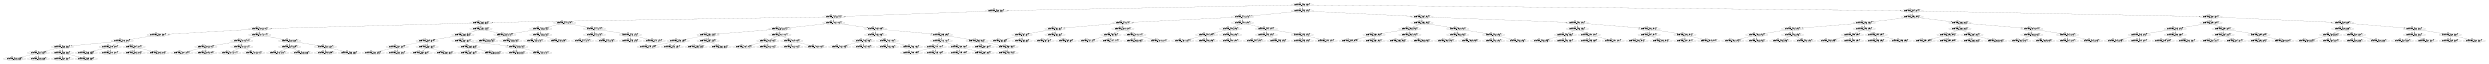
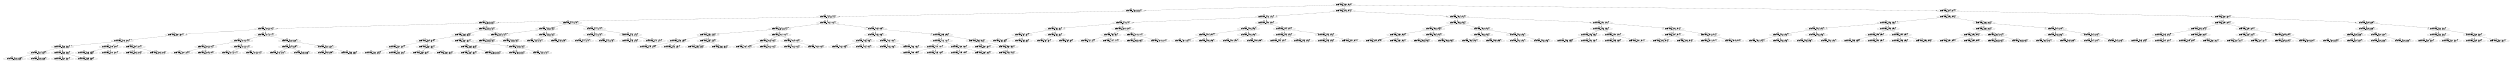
none -> (1254, 41)
